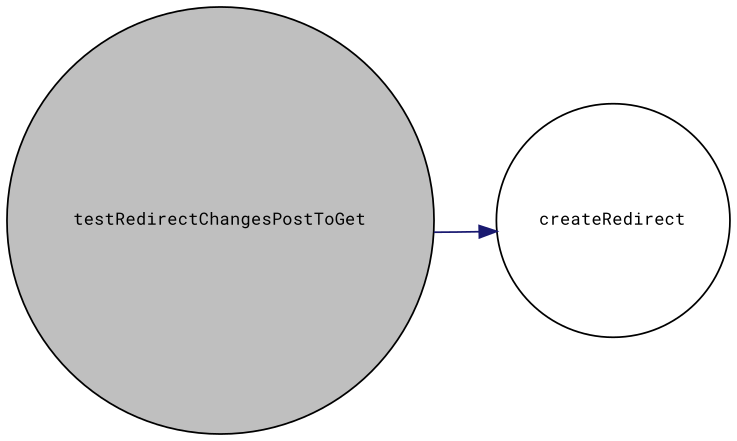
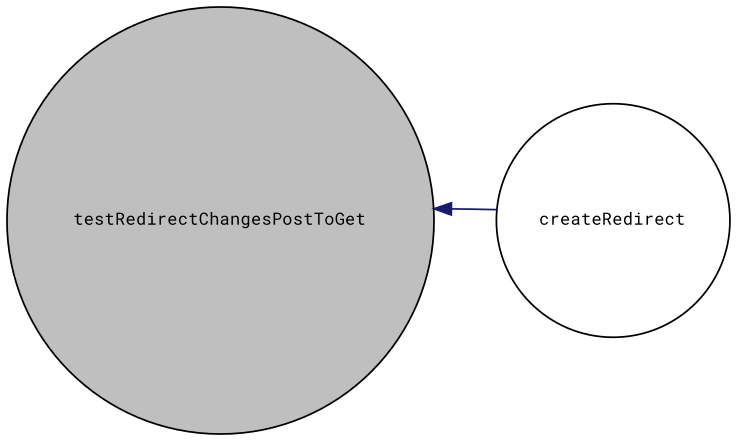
(457, 232) -> (474, 209)
